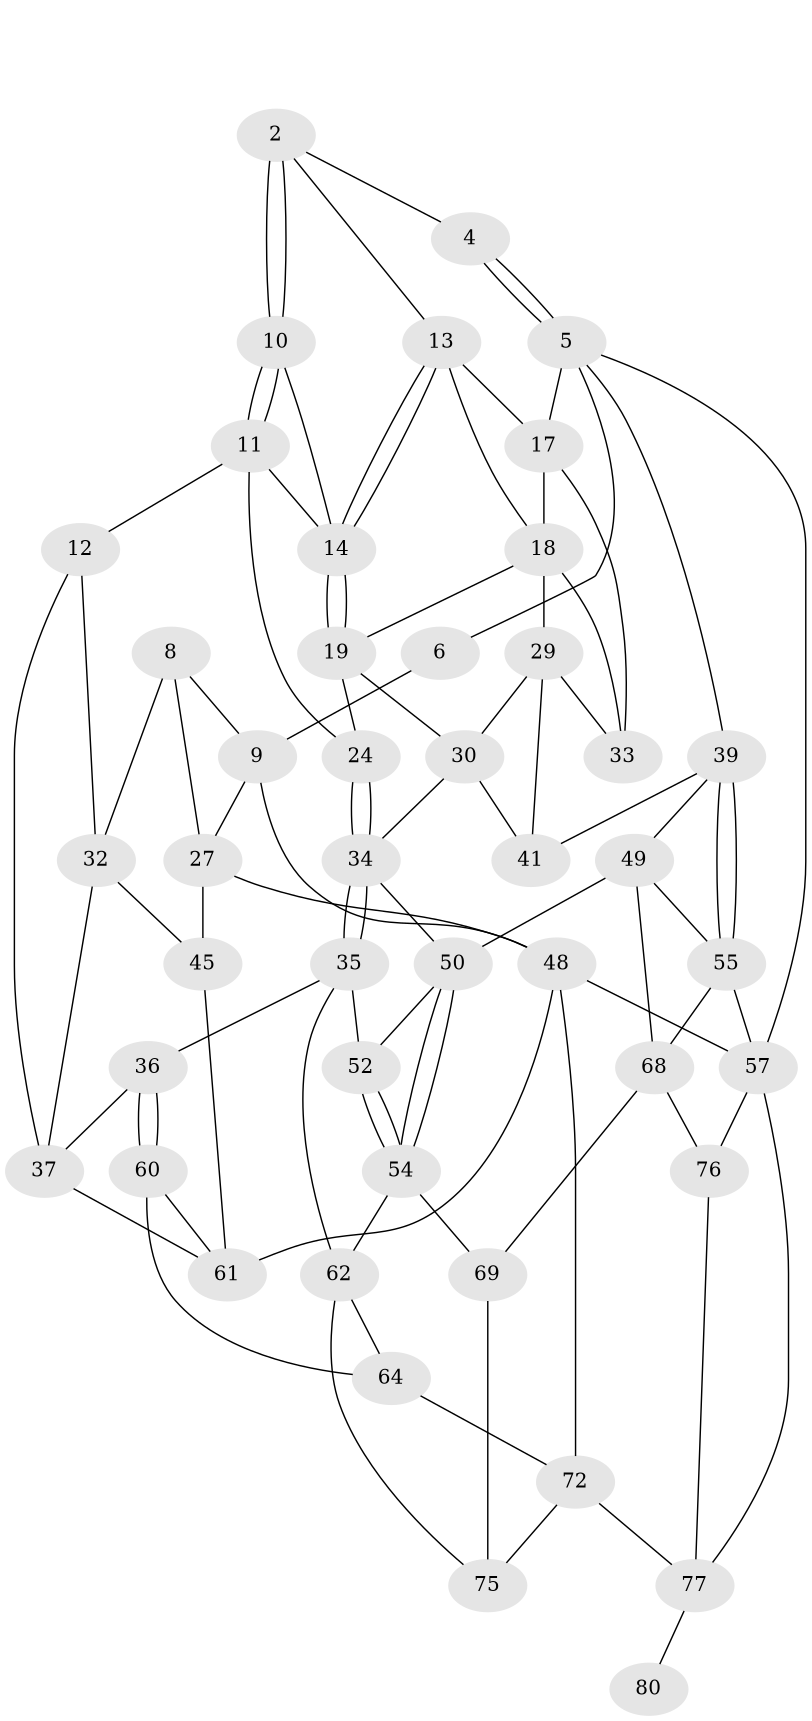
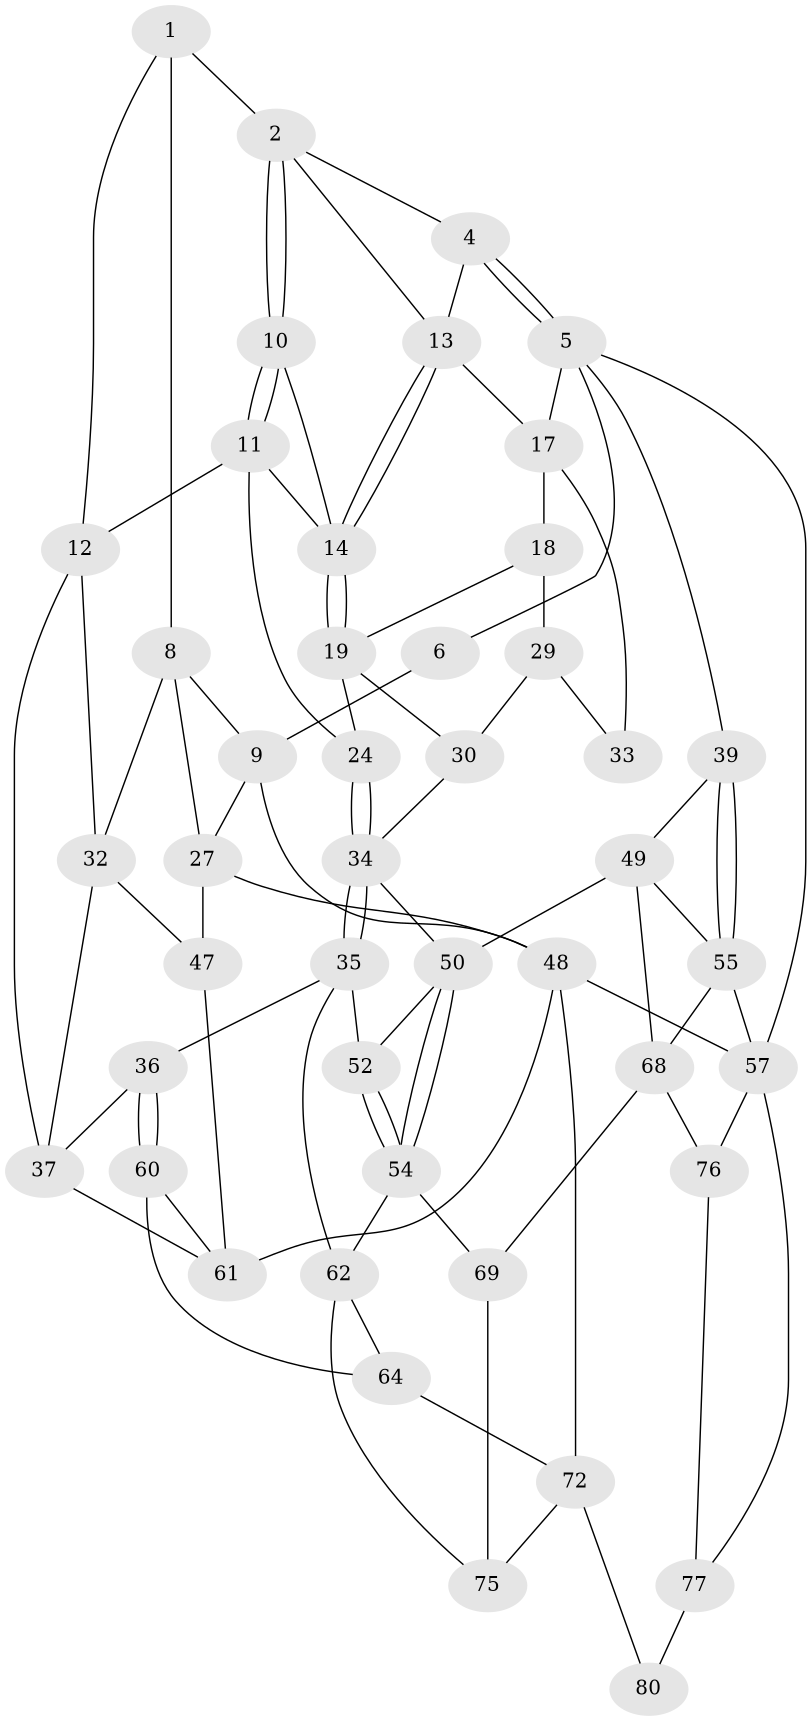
none -> (171, 32)
(481, 450) -> (456, 291)
(603, 648) -> none
(531, 860) -> none
(203, 964) -> (203, 964)
(635, 1534) -> (612, 1585)
